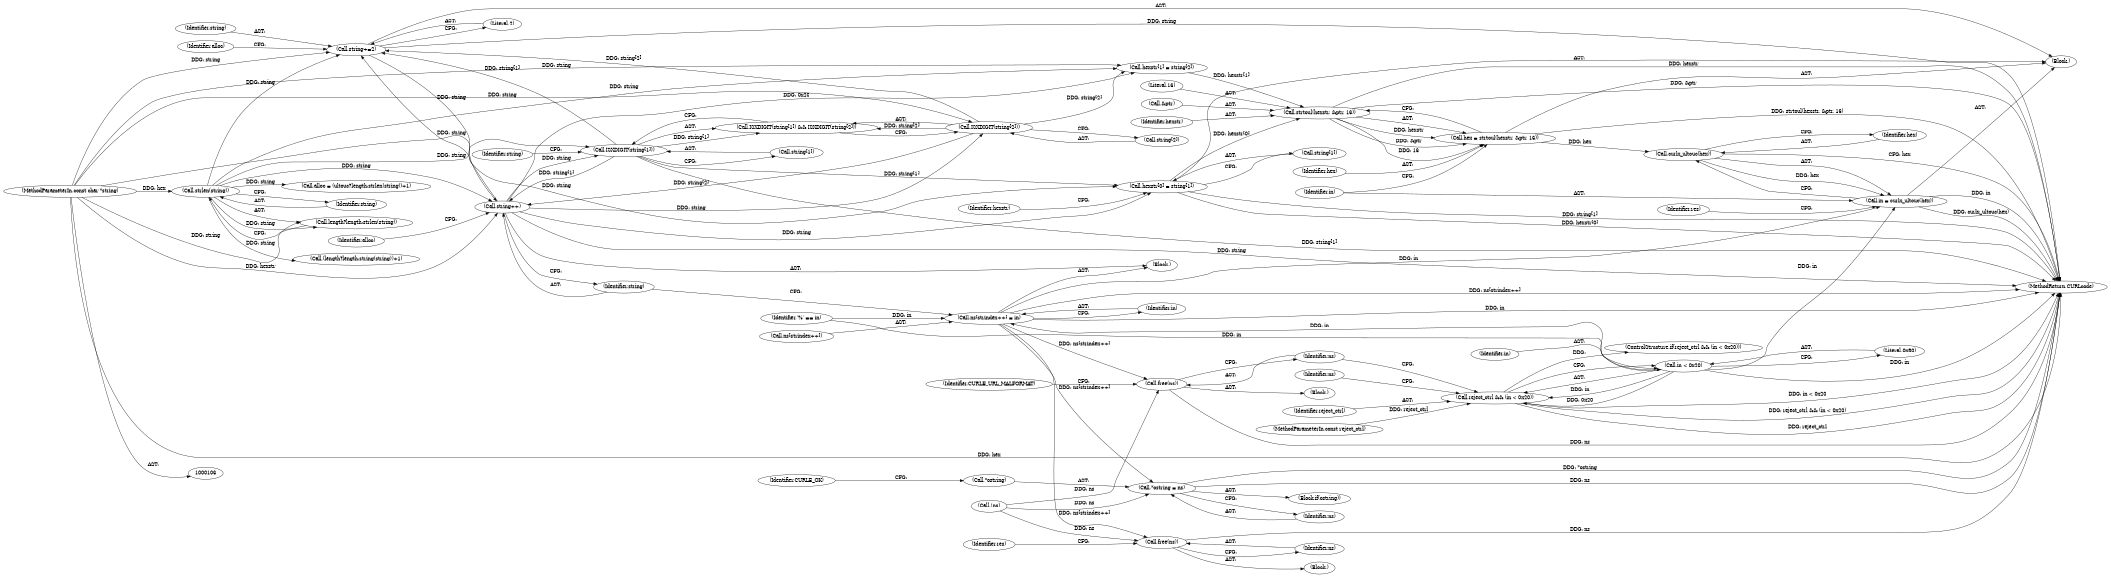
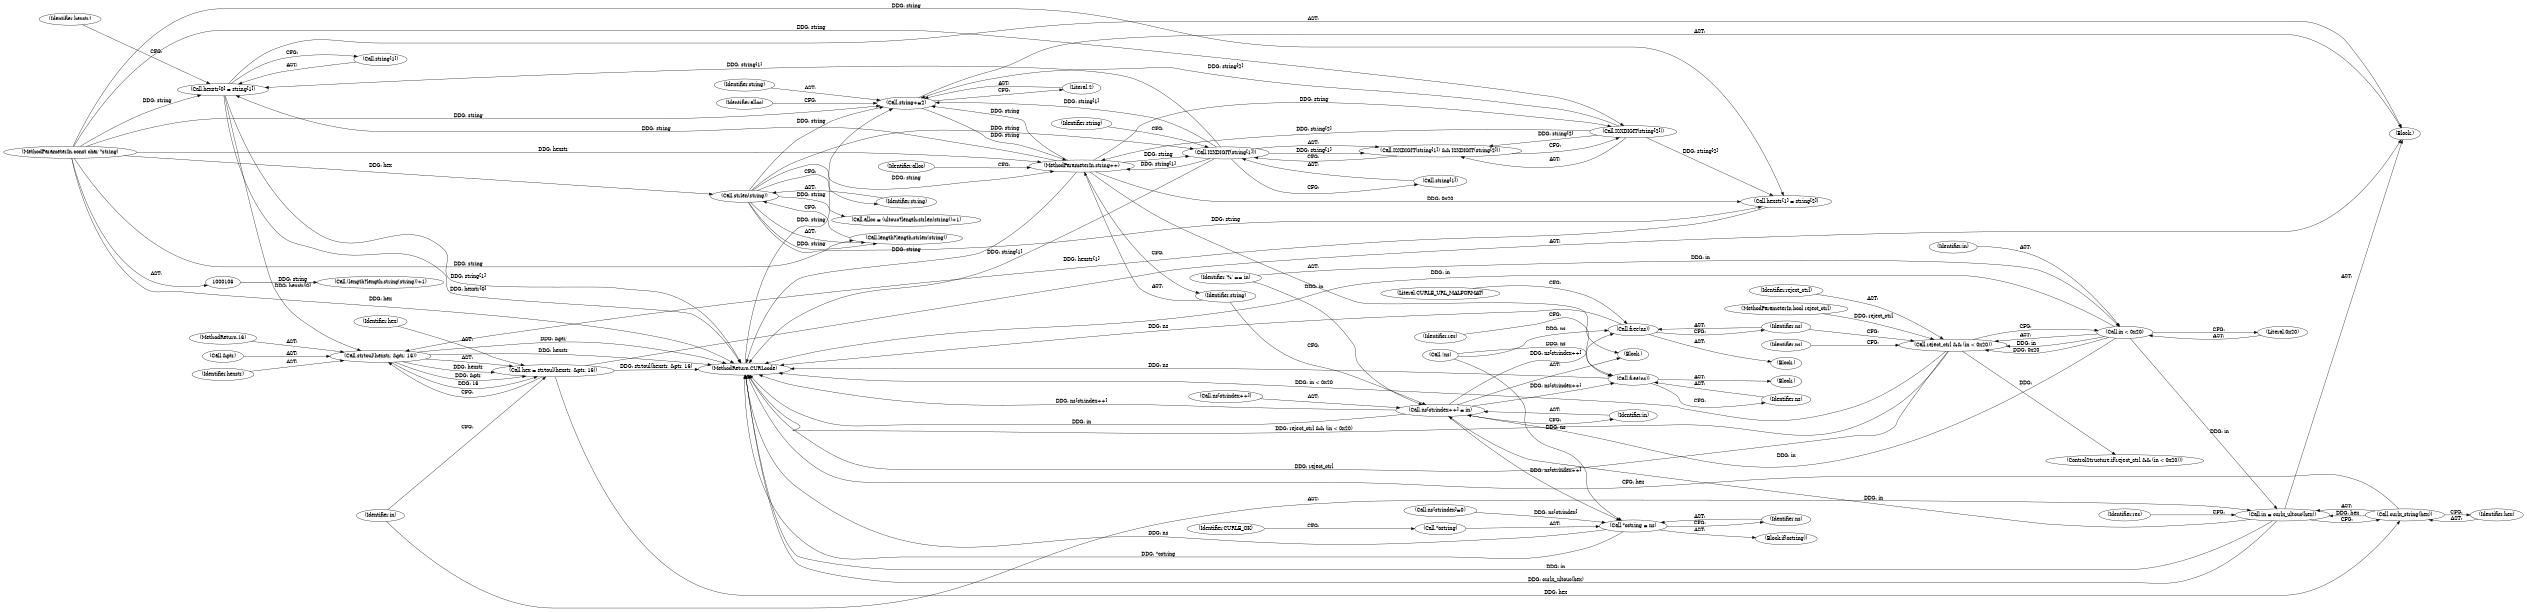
(1304, 26) -> (809, 226)
(1162, 86) -> (223, 338)
(1162, 140) -> none
(1683, 155) -> (2405, 515)
(502, 207) -> (1082, 166)
(240, 242) -> (277, 282)
(1438, 261) -> (1825, 498)
(1900, 351) -> (2283, 332)
(989, 384) -> (1440, 293)
(1320, 430) -> (1786, 309)
none -> (1440, 511)
